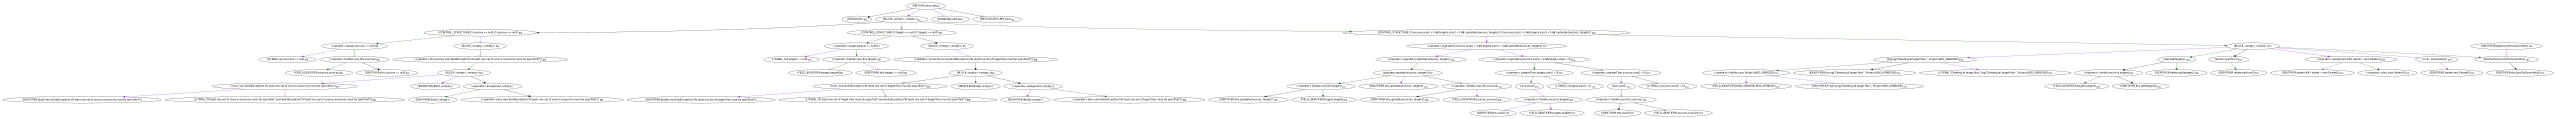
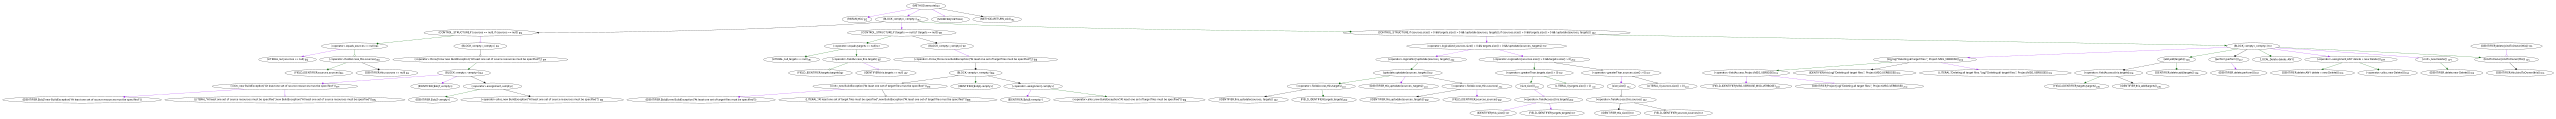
(960, 12) -> (960, 12)
(891, 13) -> (891, 13)
(825, 53) -> (825, 53)
(810, 59) -> (810, 59)
none -> (2277, 60)
(2233, 65) -> (2233, 65)
(2333, 66) -> (2333, 66)
(2444, 66) -> (2444, 66)
(2512, 66) -> (2512, 66)
(906, 73) -> (906, 73)
